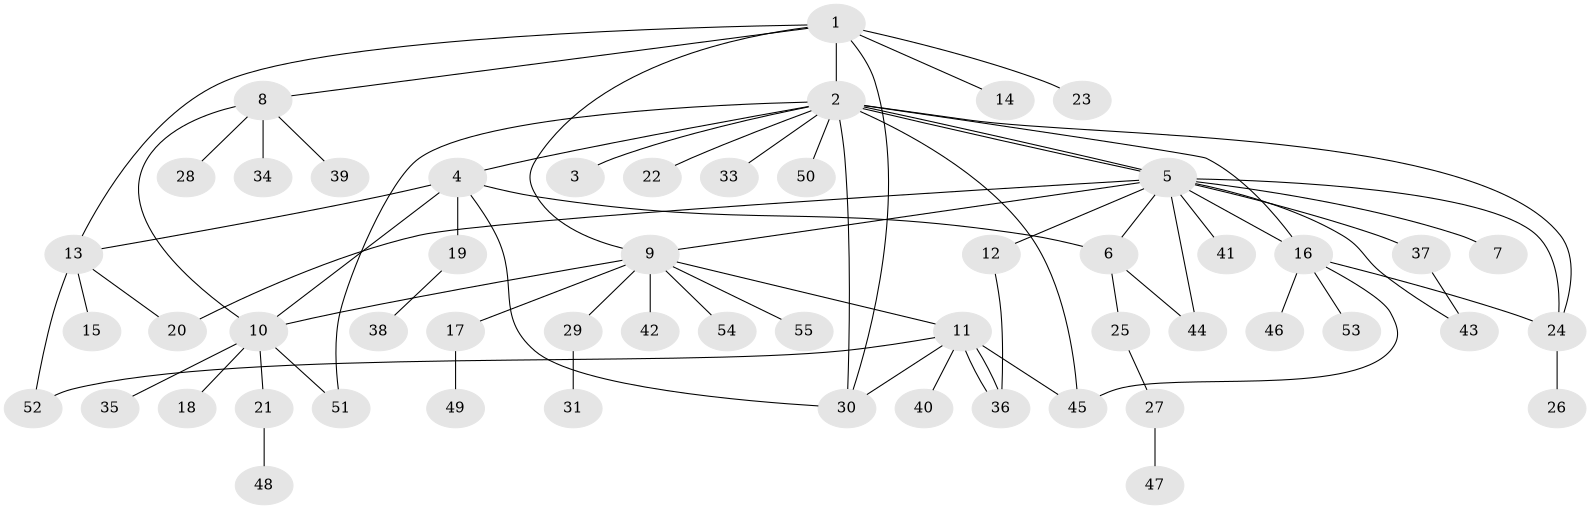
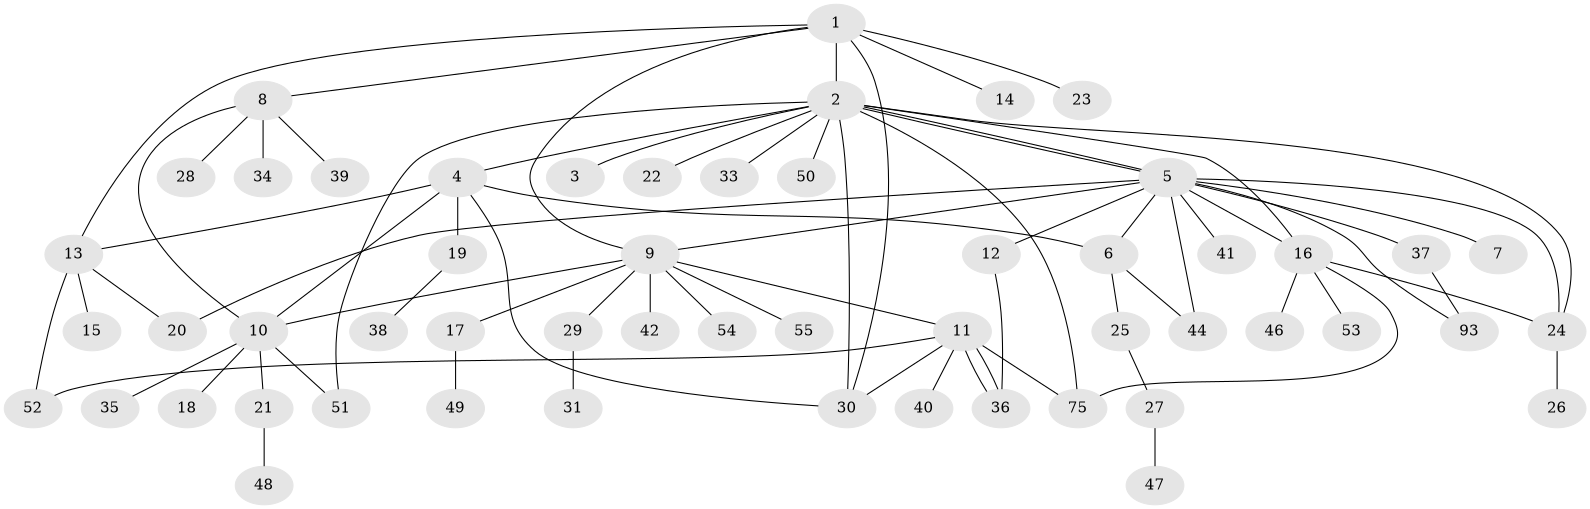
(1469, 332) -> (1469, 332)
(1078, 409) -> (1078, 409)
